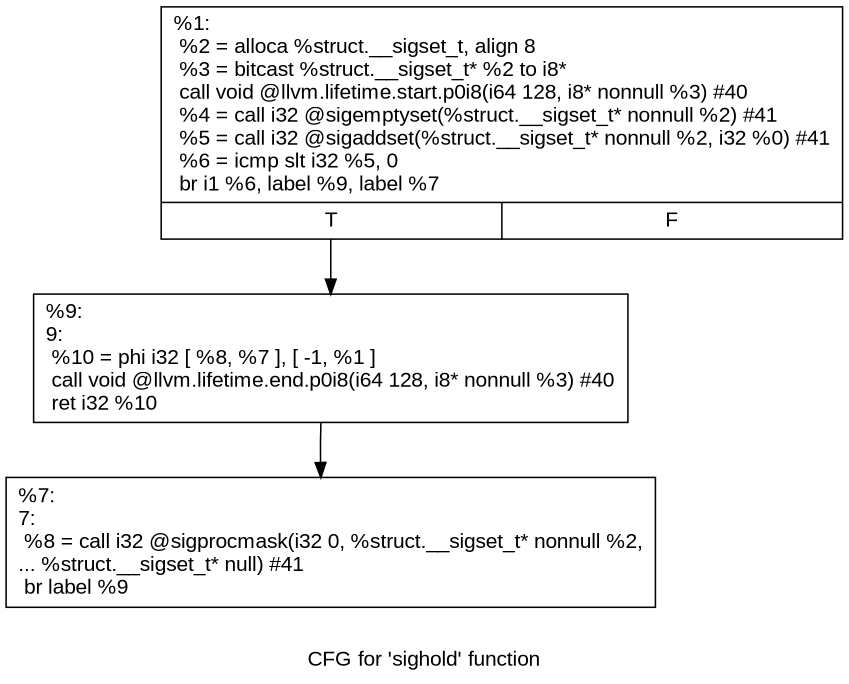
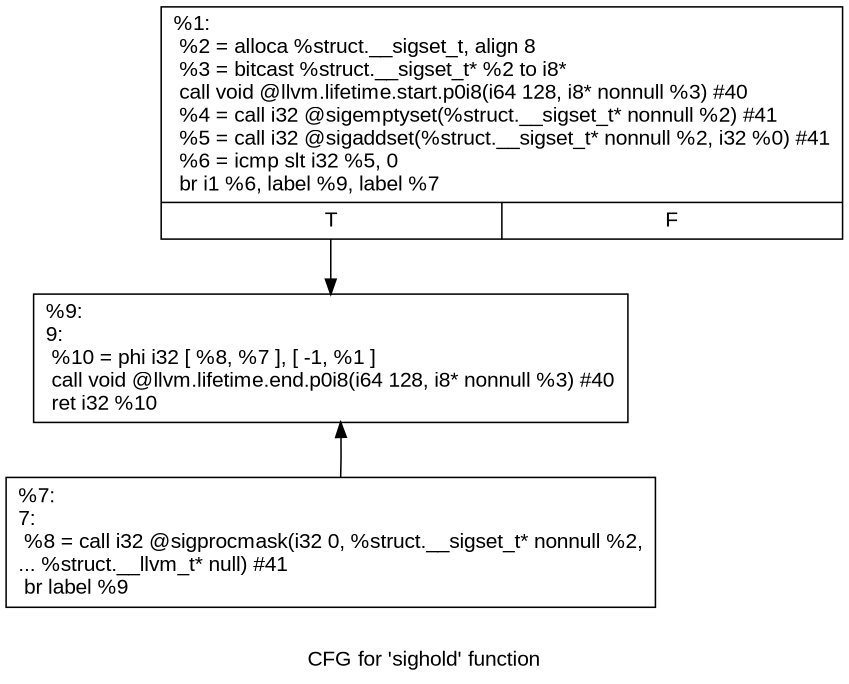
(320, 442) -> (341, 458)
(161, 565) -> (154, 565)
